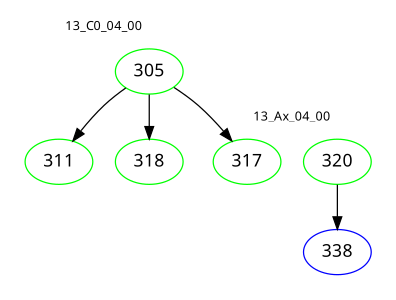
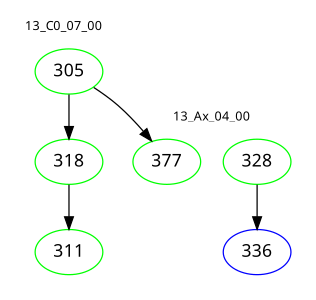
(104, 27) -> (64, 27)
(102, 108) -> (69, 201)
(247, 162) -> (167, 162)
(337, 162) -> (257, 162)
(337, 252) -> (257, 252)
